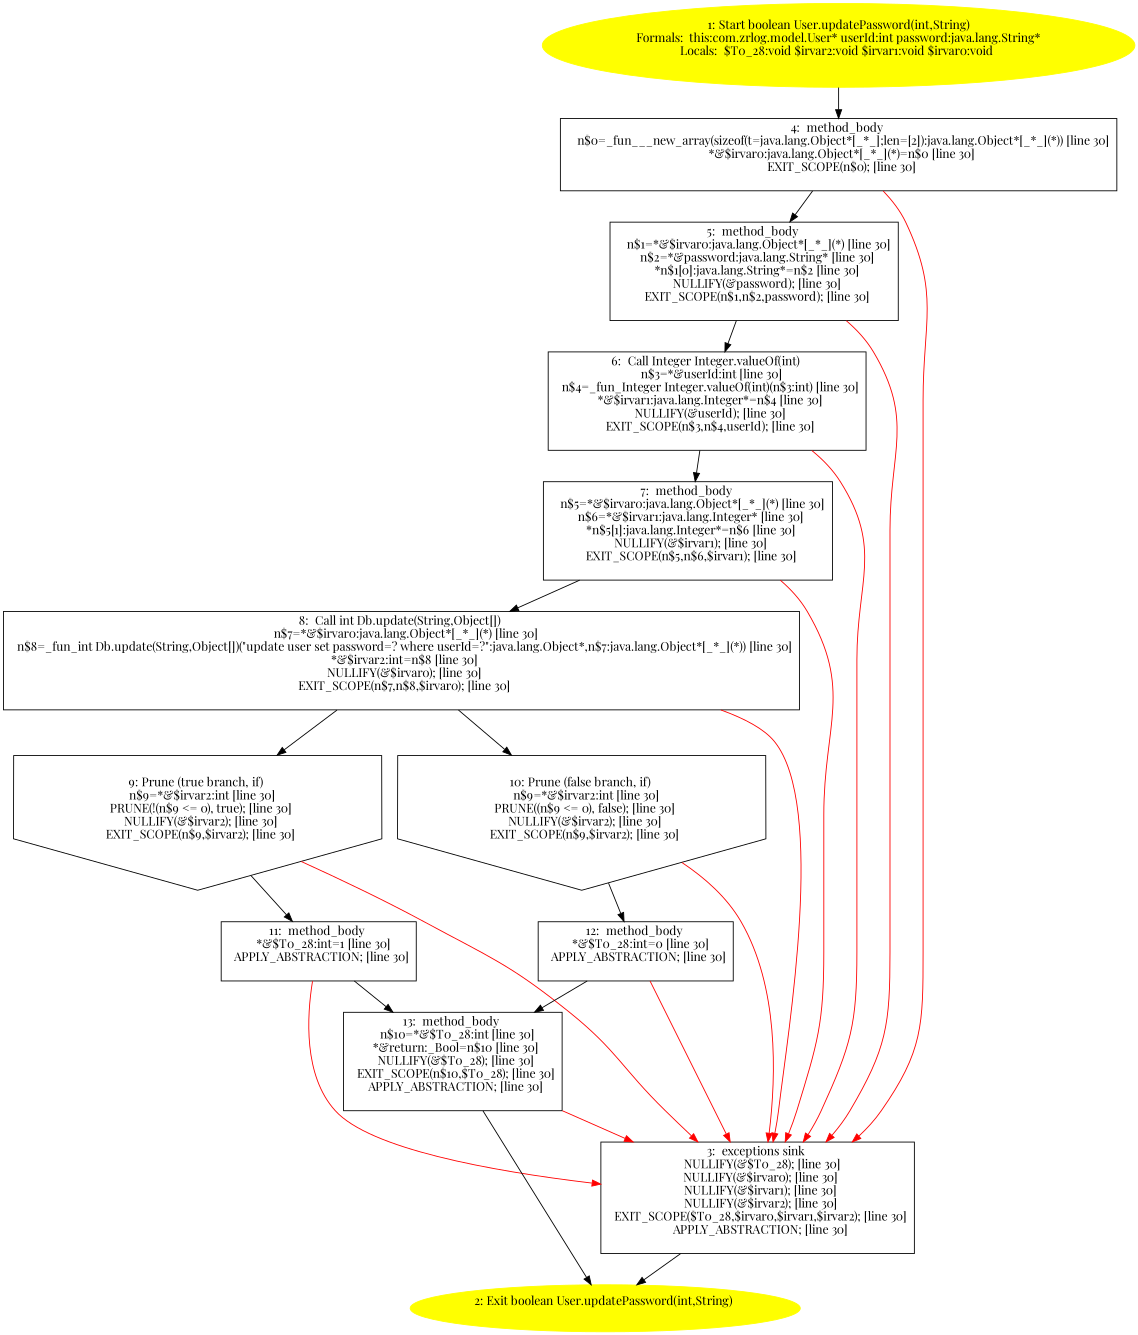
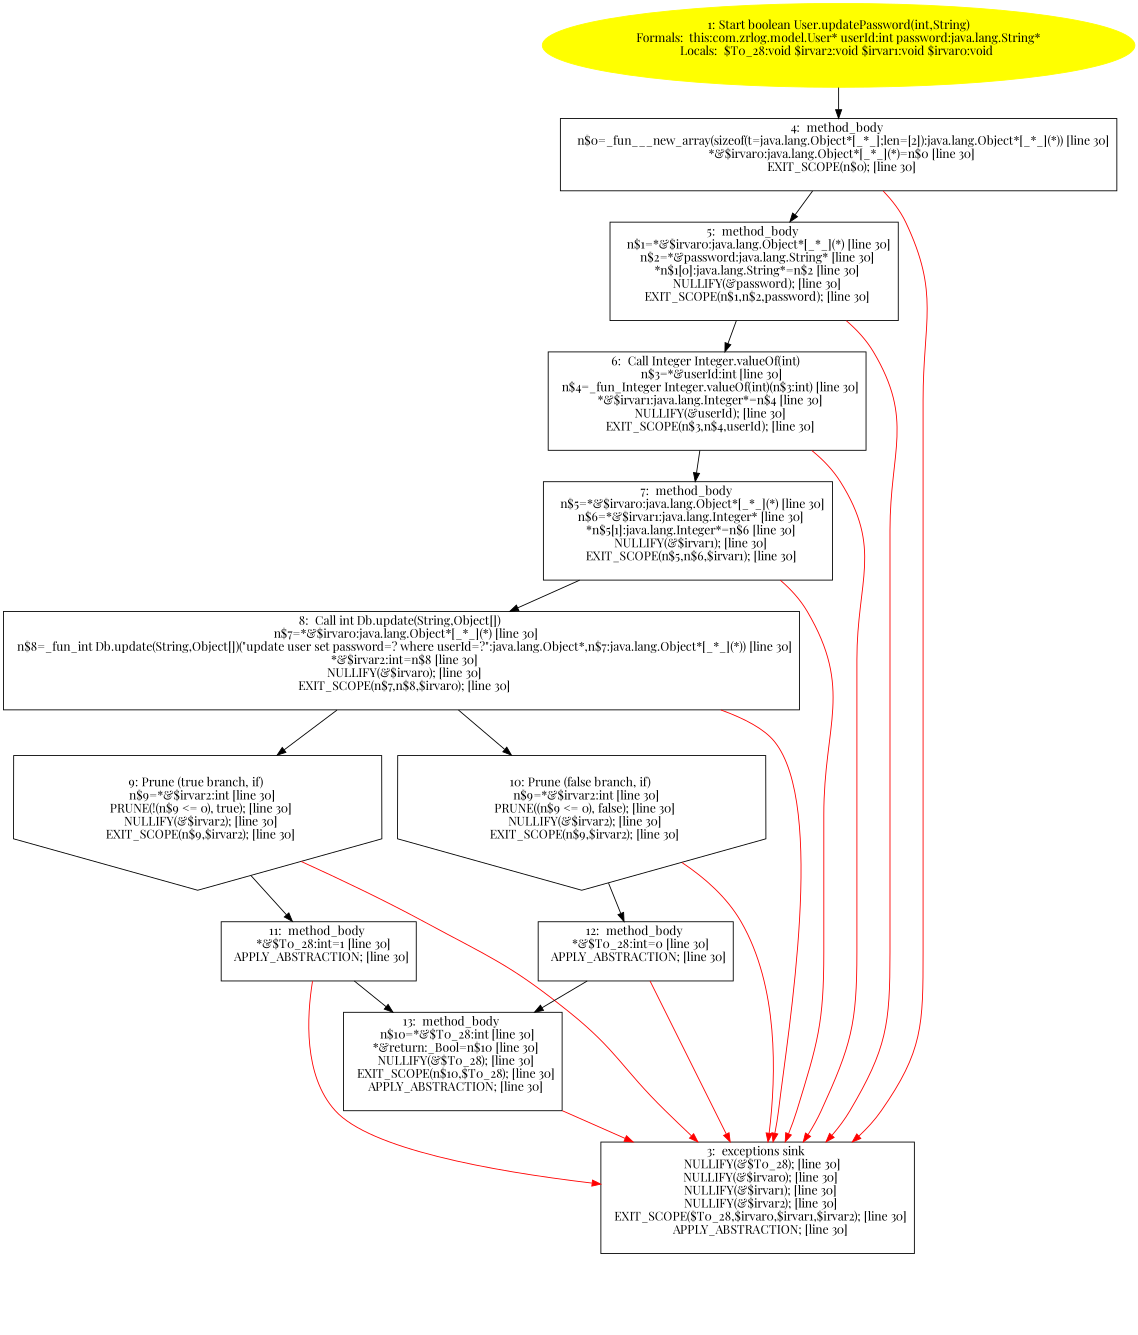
(605, 1308) -> none
